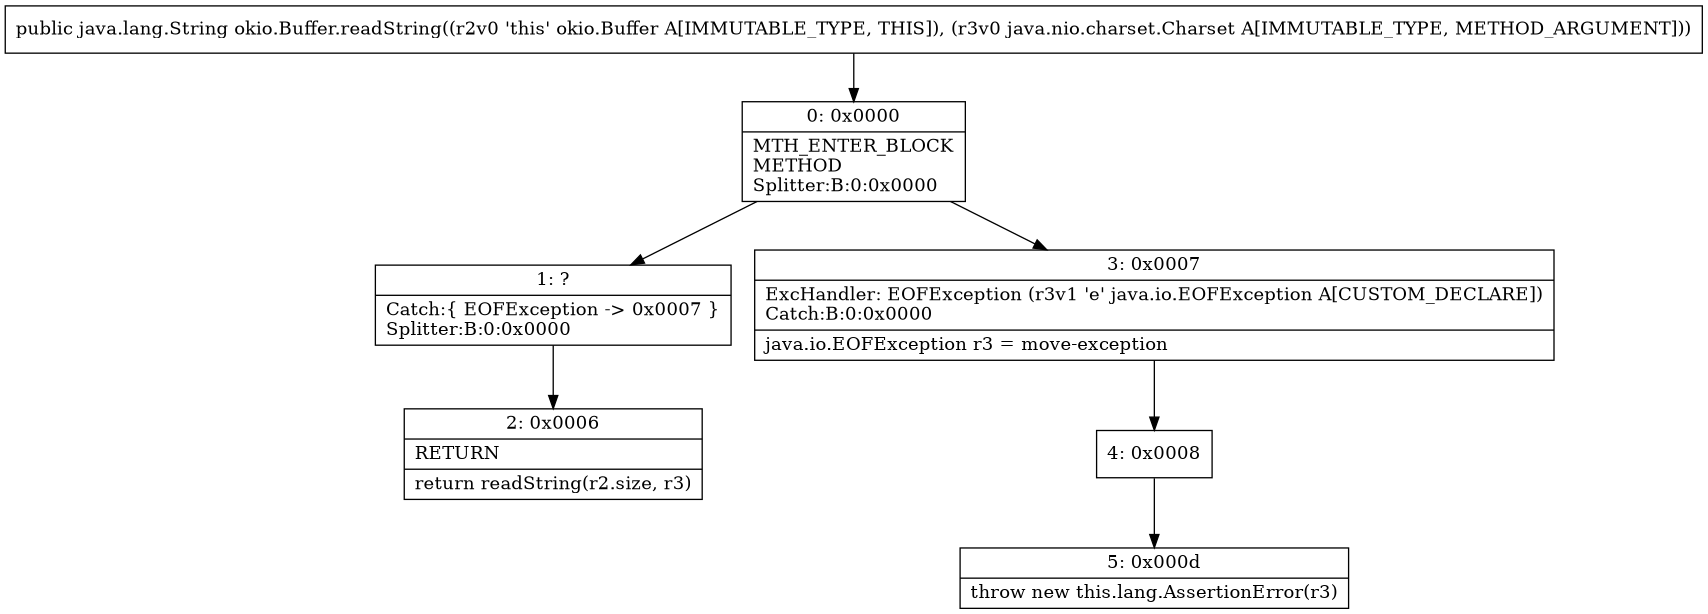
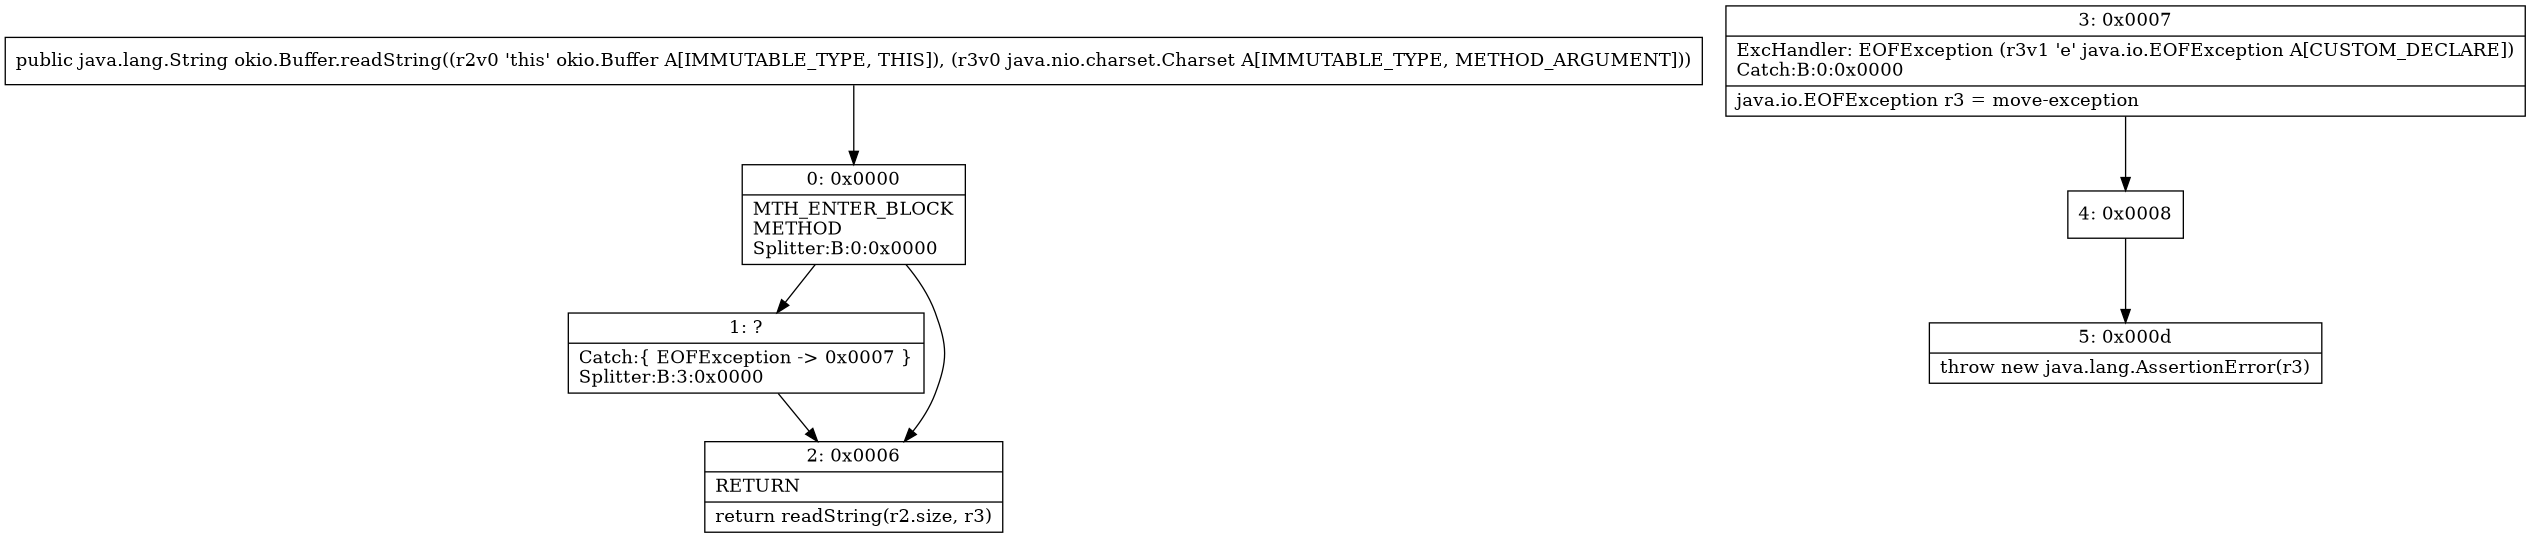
(993, 223) -> (944, 347)
(479, 329) -> (672, 377)
(1154, 593) -> (2126, 368)
